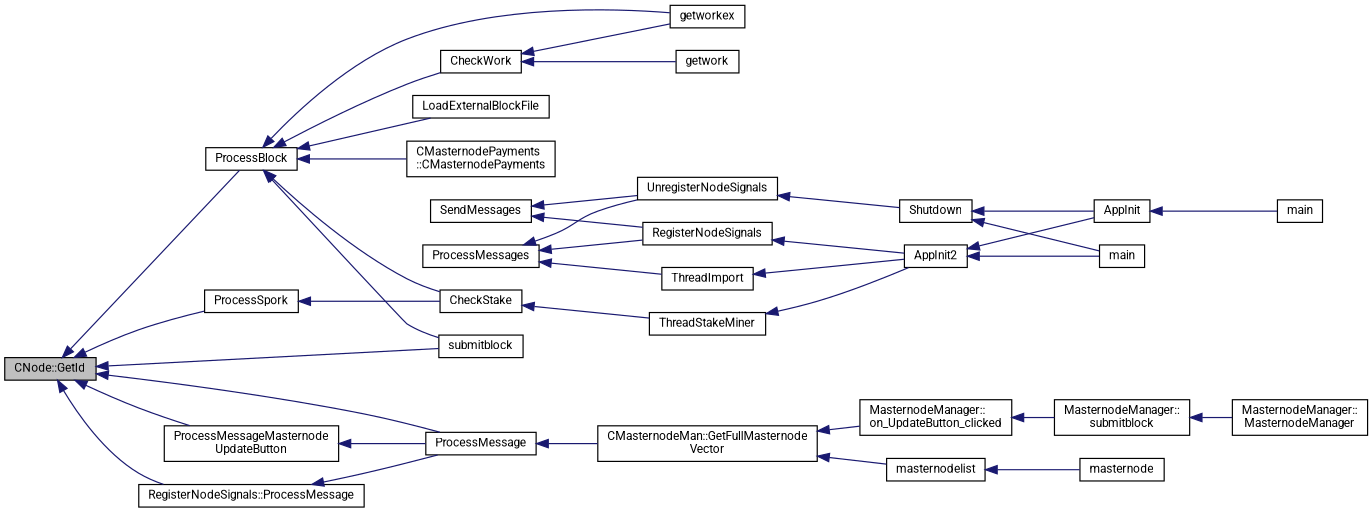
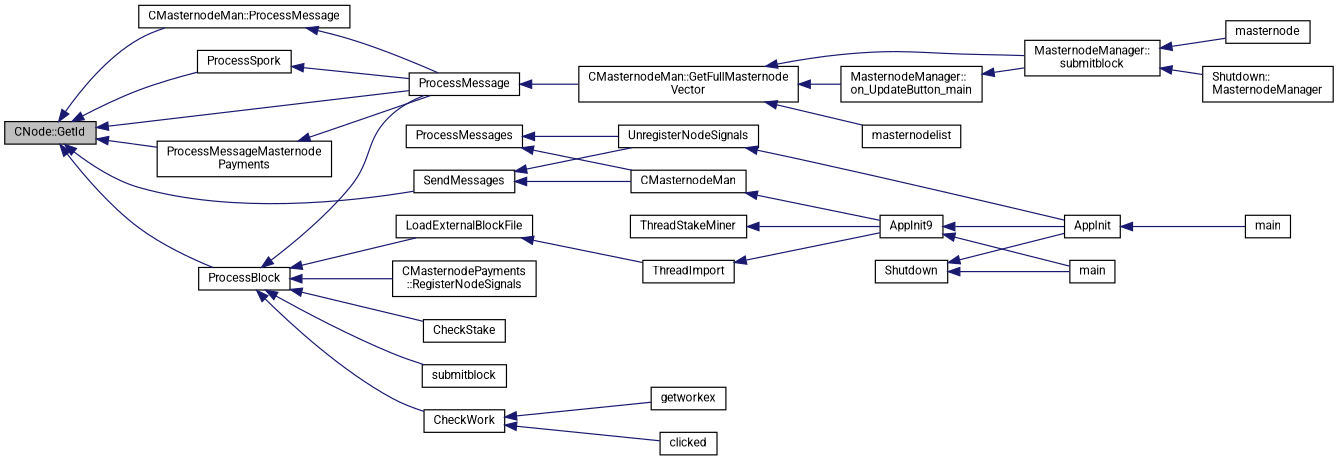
(453, 25) -> (354, 181)
none -> (901, 52)
(708, 62) -> (689, 444)
(481, 159) -> (464, 279)
(845, 202) -> (911, 184)
(708, 234) -> (689, 181)
(936, 256) -> (912, 227)
(606, 269) -> (588, 251)
(375, 301) -> (356, 73)
(592, 312) -> none
(274, 357) -> (239, 203)
(936, 418) -> (912, 84)
(1300, 418) -> (1268, 84)
(251, 444) -> (244, 159)
(1039, 470) -> (1199, 42)
(251, 496) -> (244, 17)
